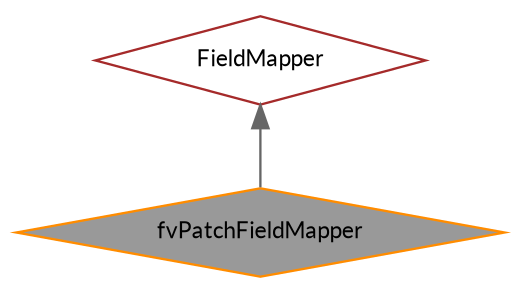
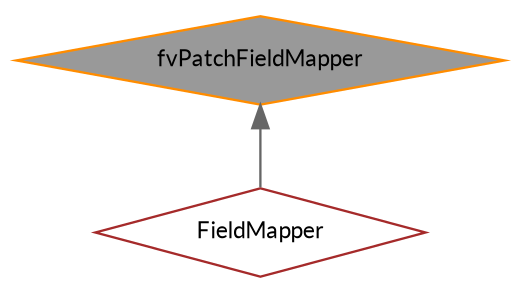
(260, 158) -> (260, 158)
